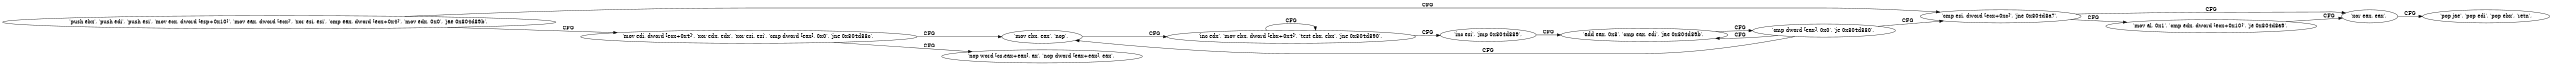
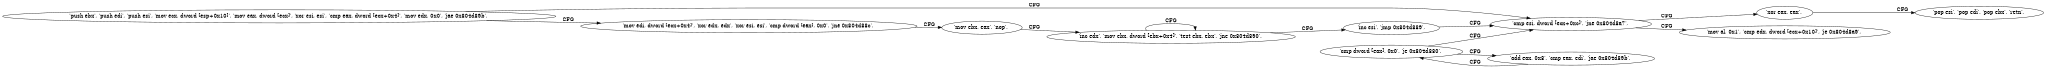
(2486, 16) -> (1979, 13)
(2312, 20) -> none
(1547, 35) -> (1464, 26)
(1437, 53) -> none
(1042, 56) -> none
